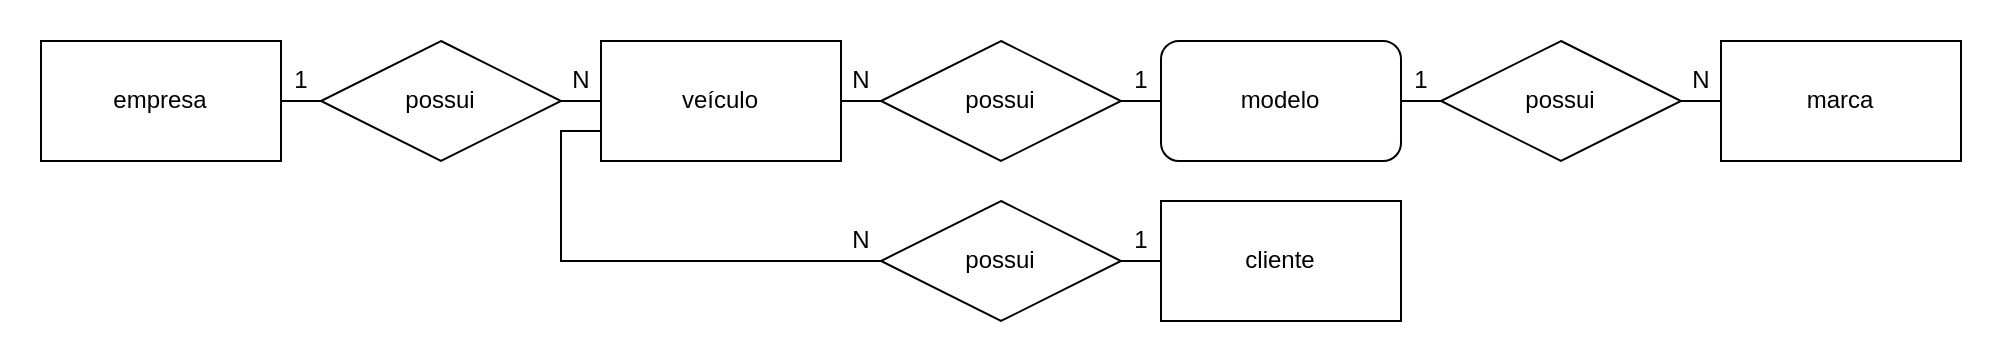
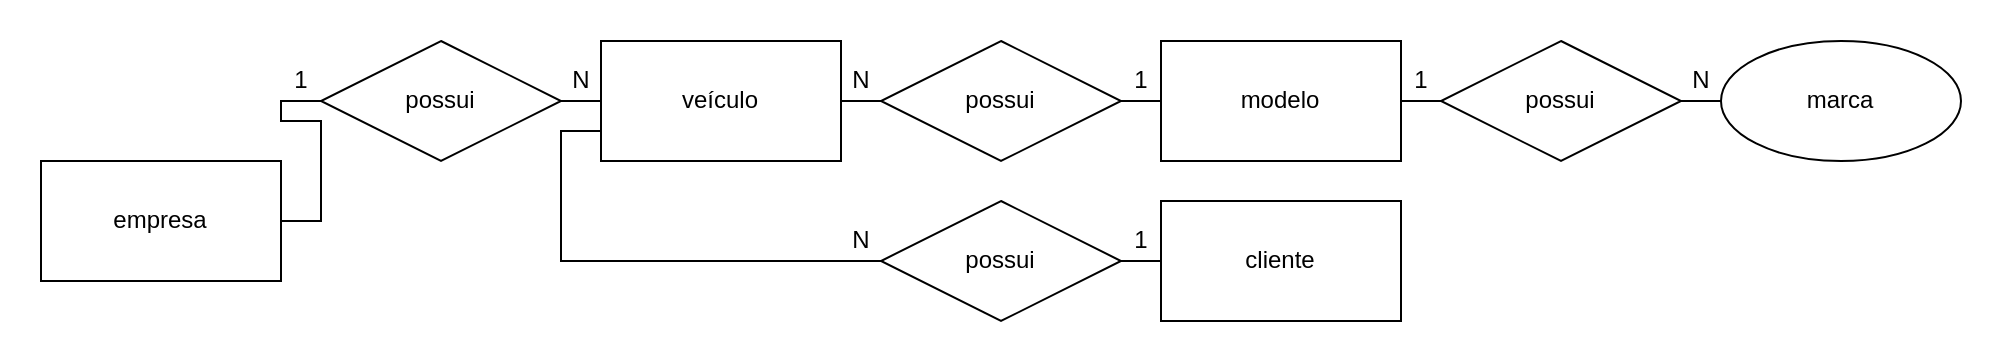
(161, 101) -> (161, 221)
(1281, 101) -> (1281, 101)
(1841, 101) -> (1841, 101)
